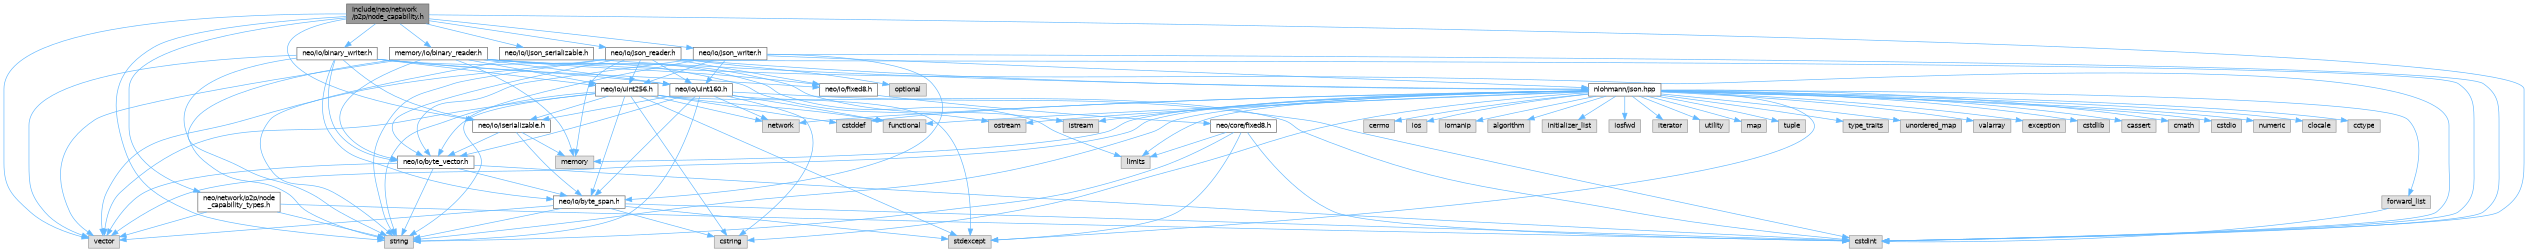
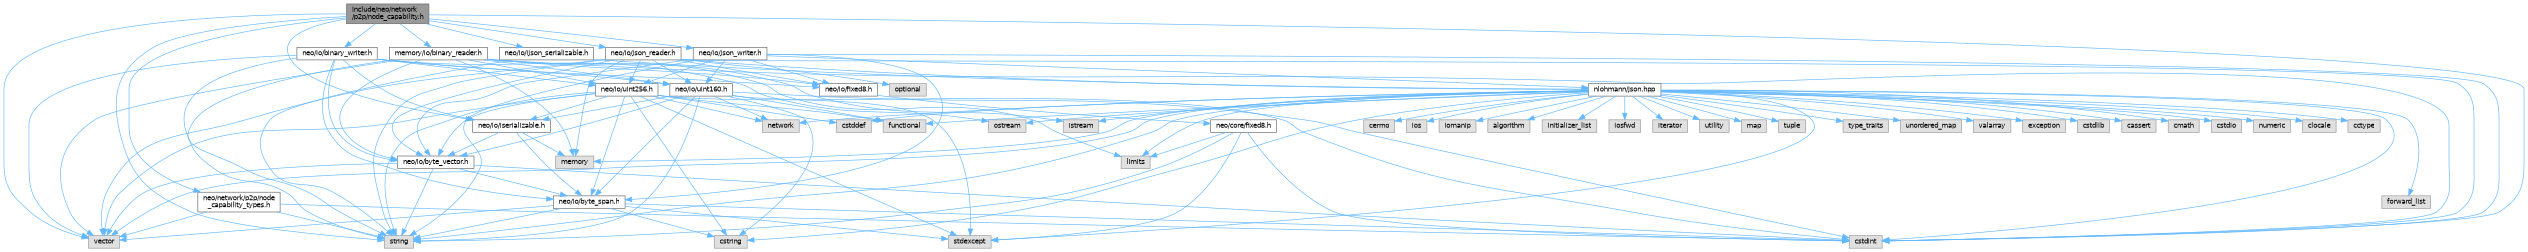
none -> (786, 71)
(2140, 236) -> (2387, 122)
